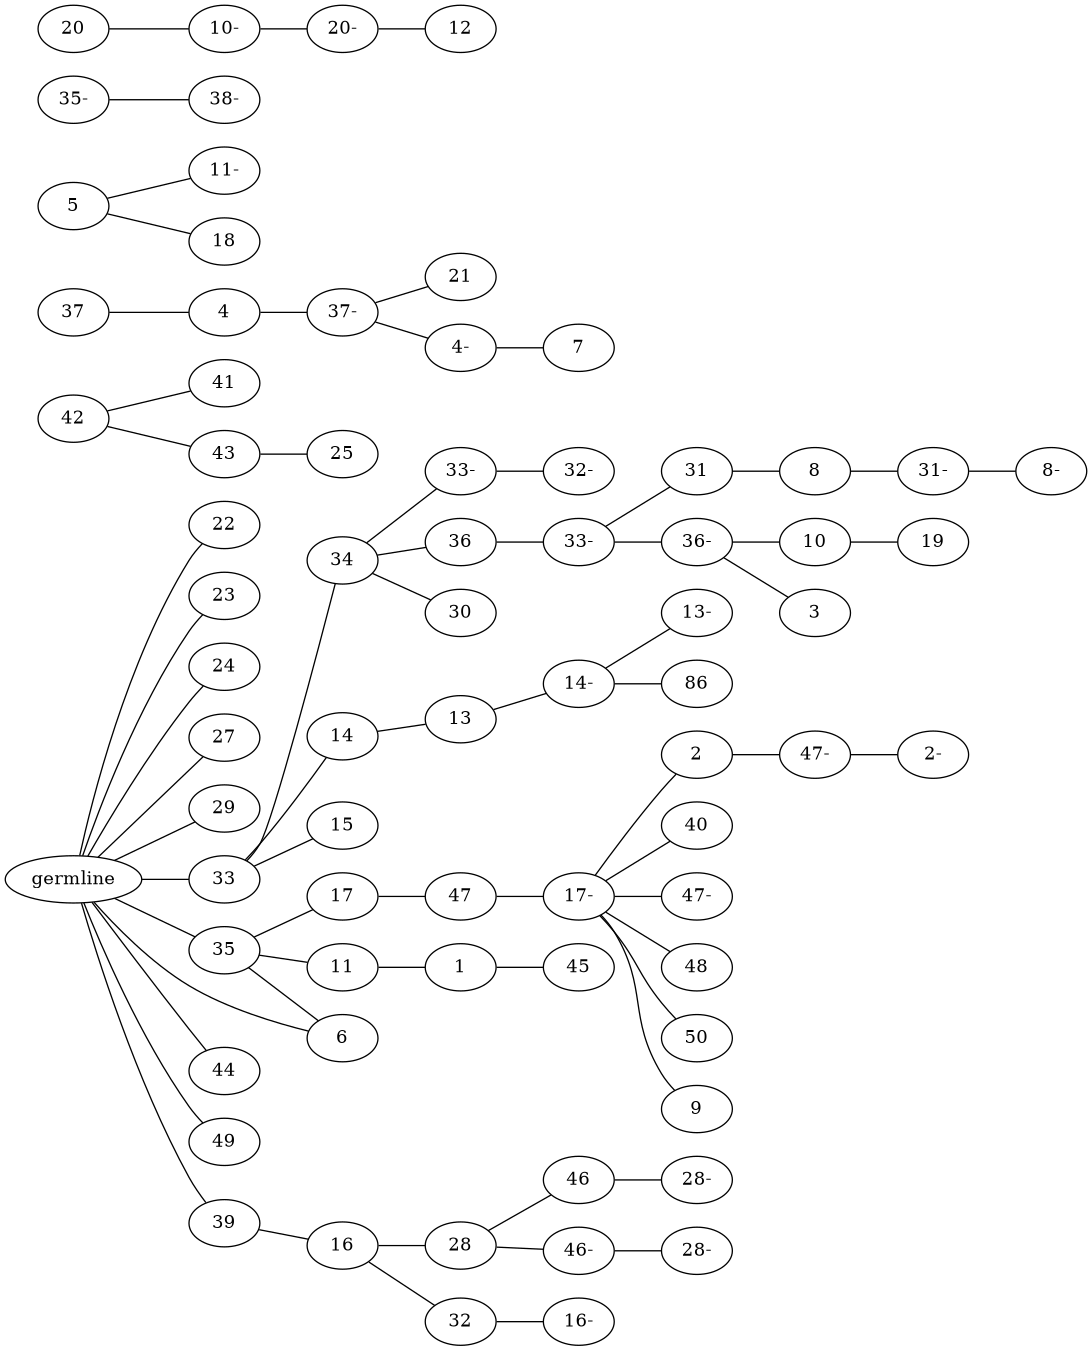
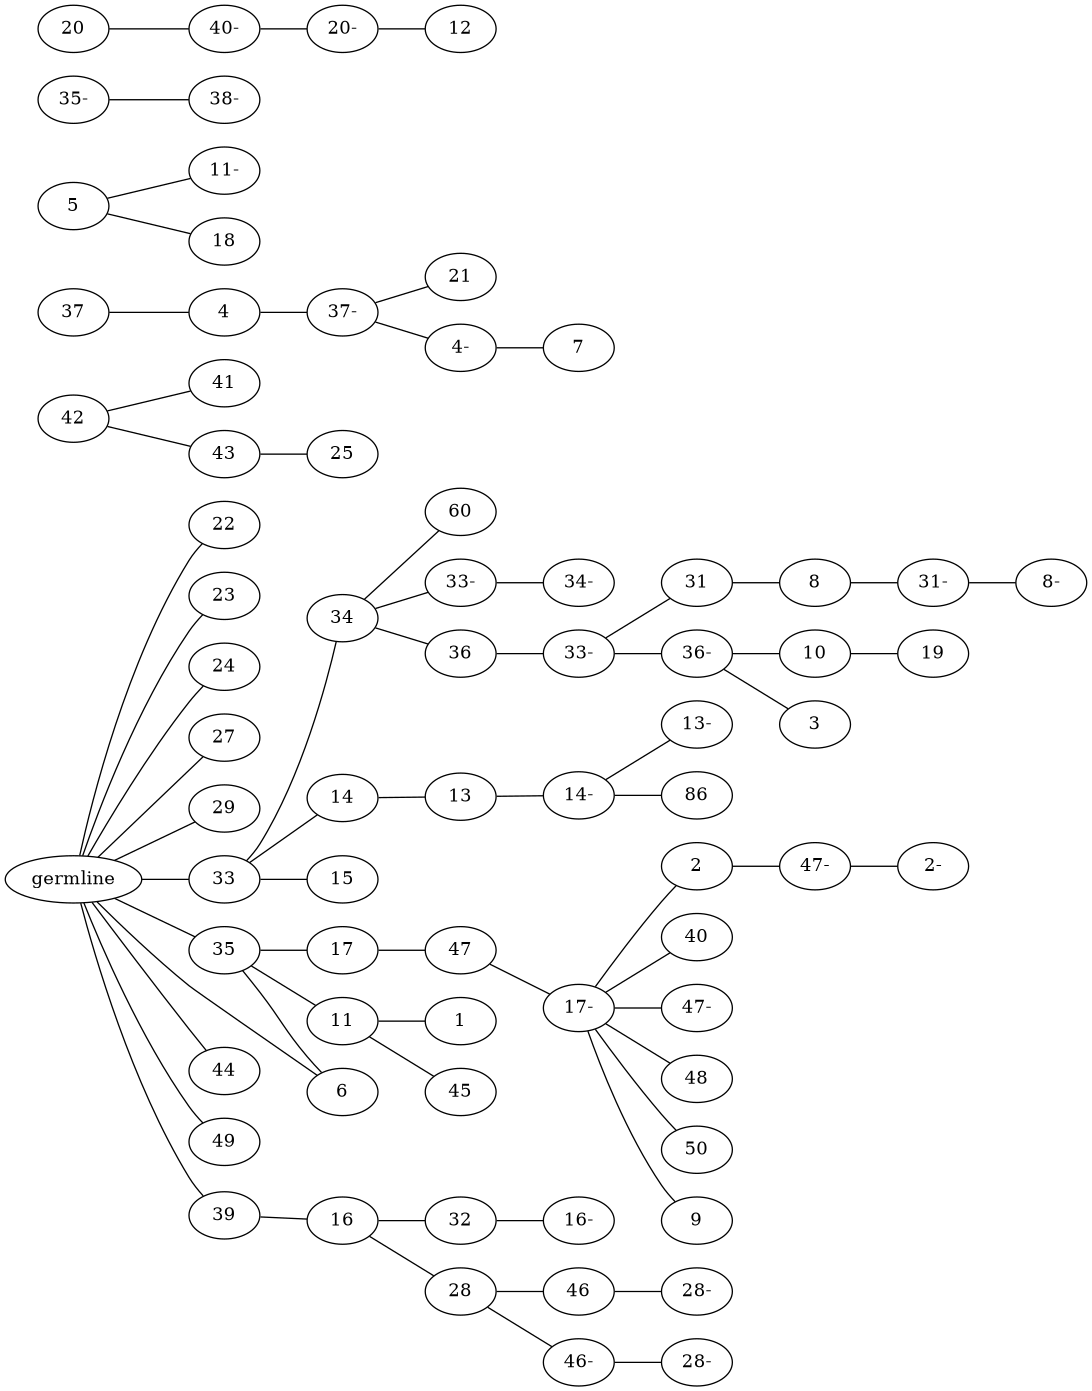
(224, 29) -> (224, 29)
(579, 471) -> (579, 583)
(461, 613) -> (461, 512)
(520, 967) -> (402, 1057)
